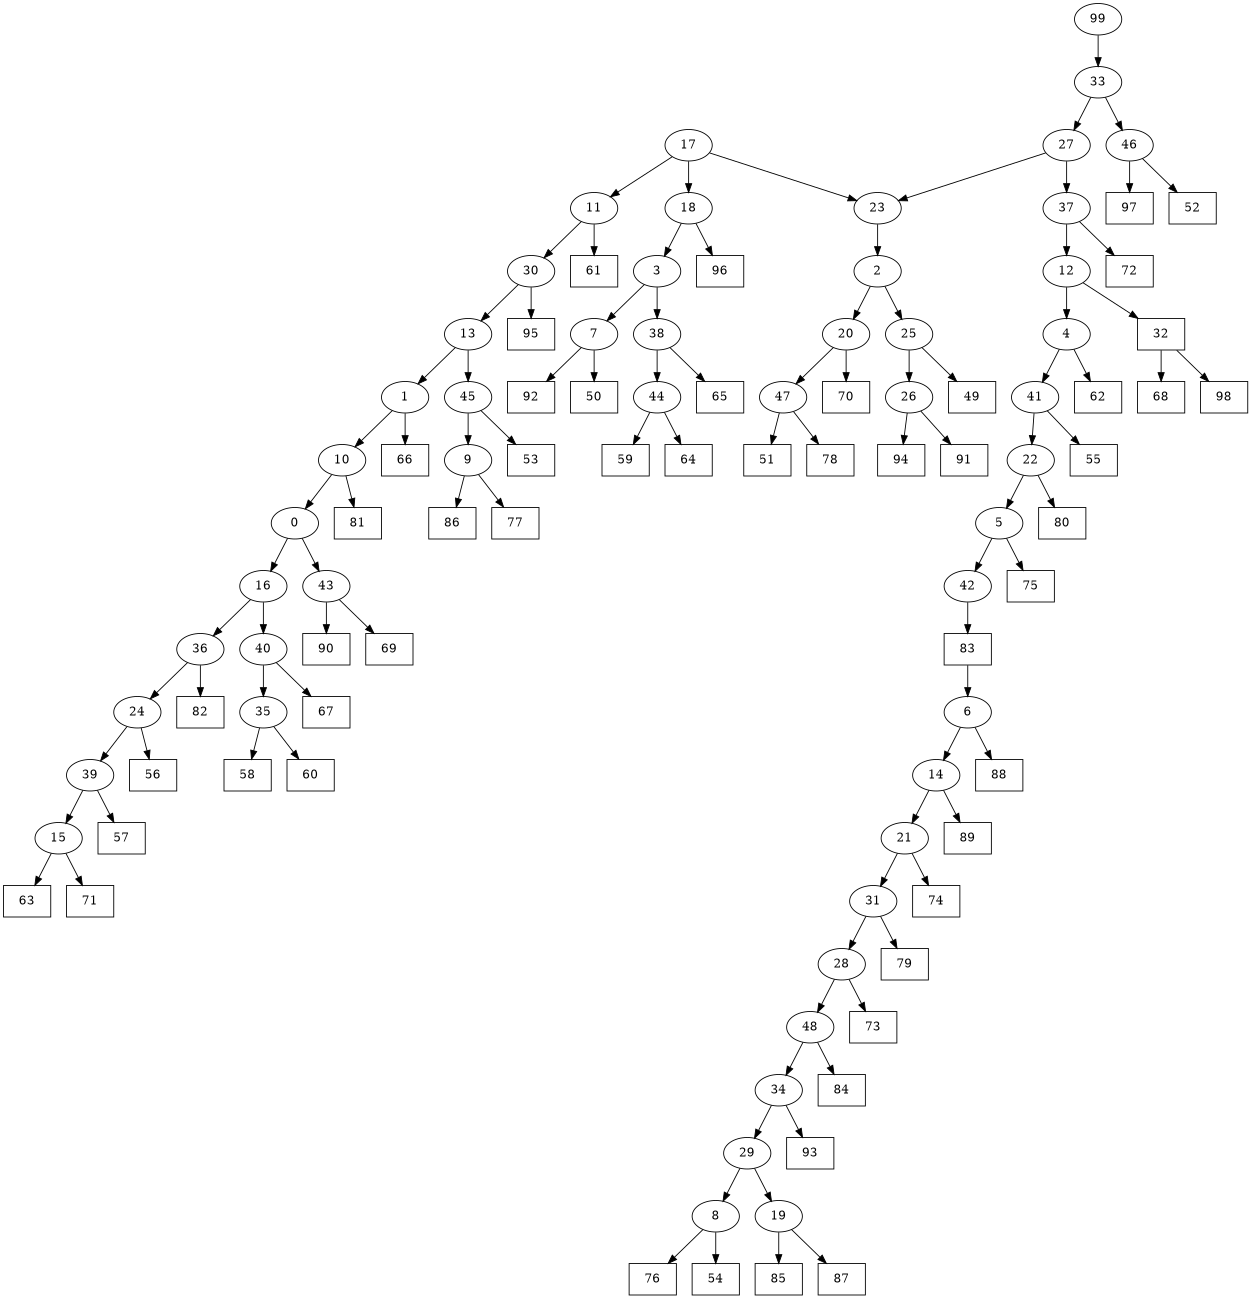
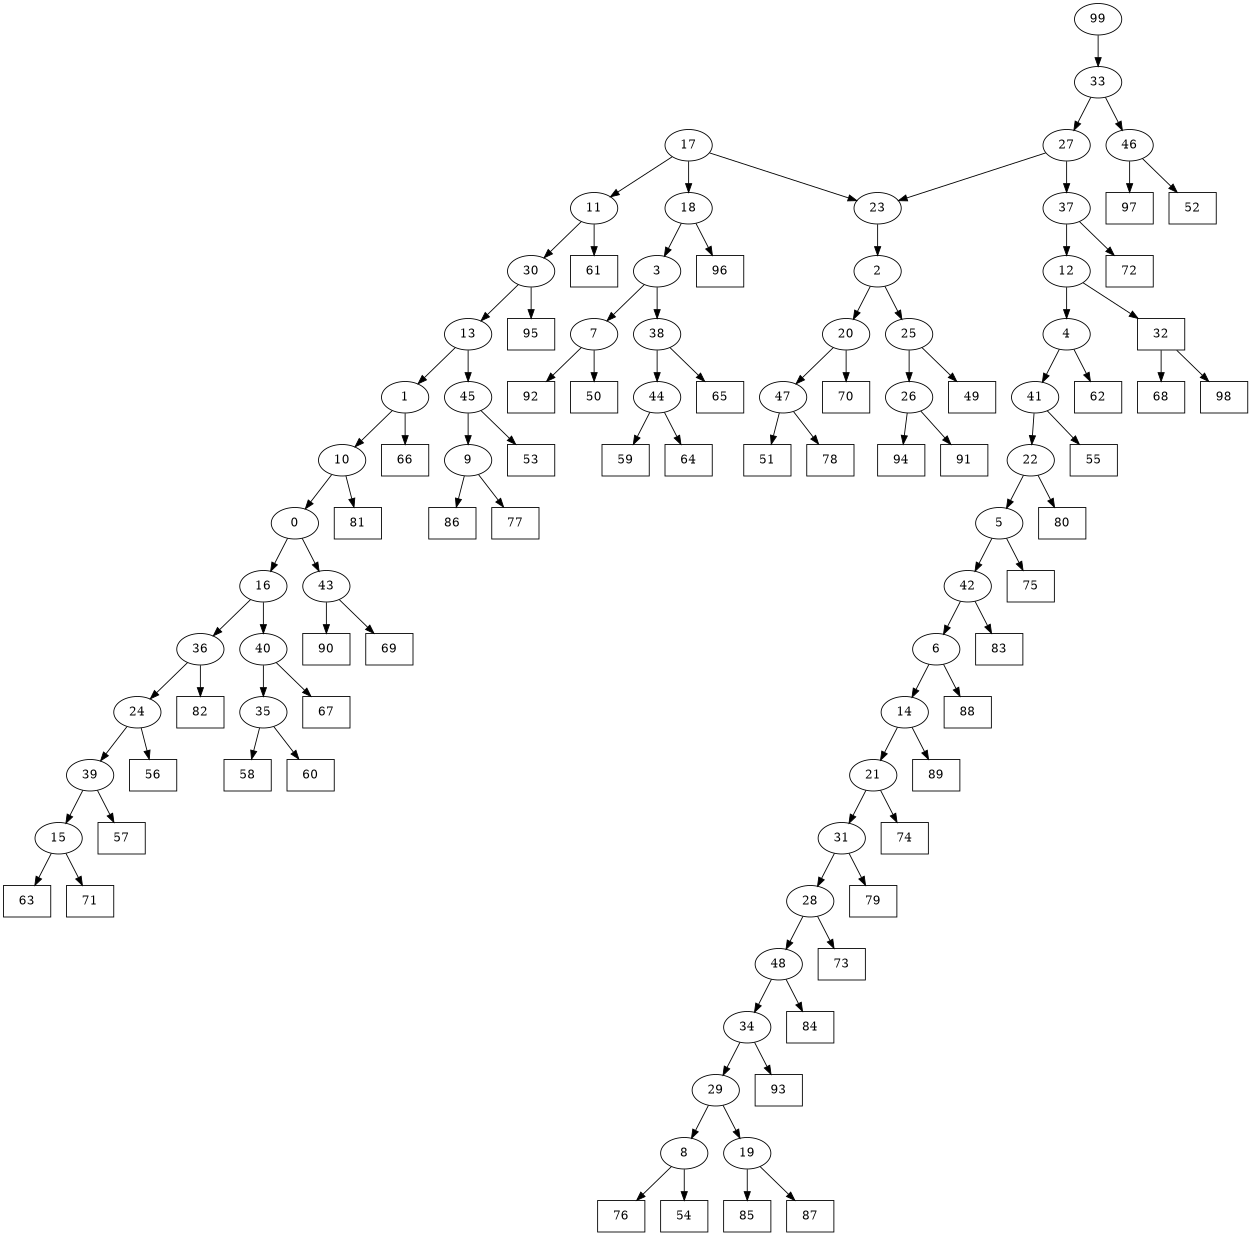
(968, 676) -> (954, 614)
